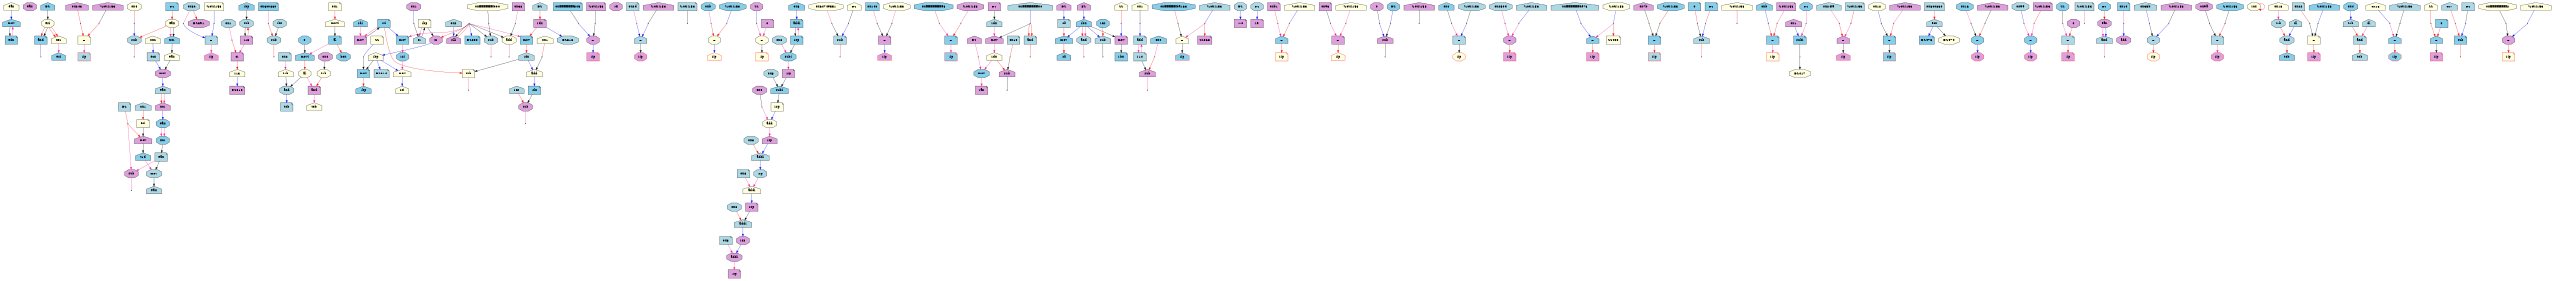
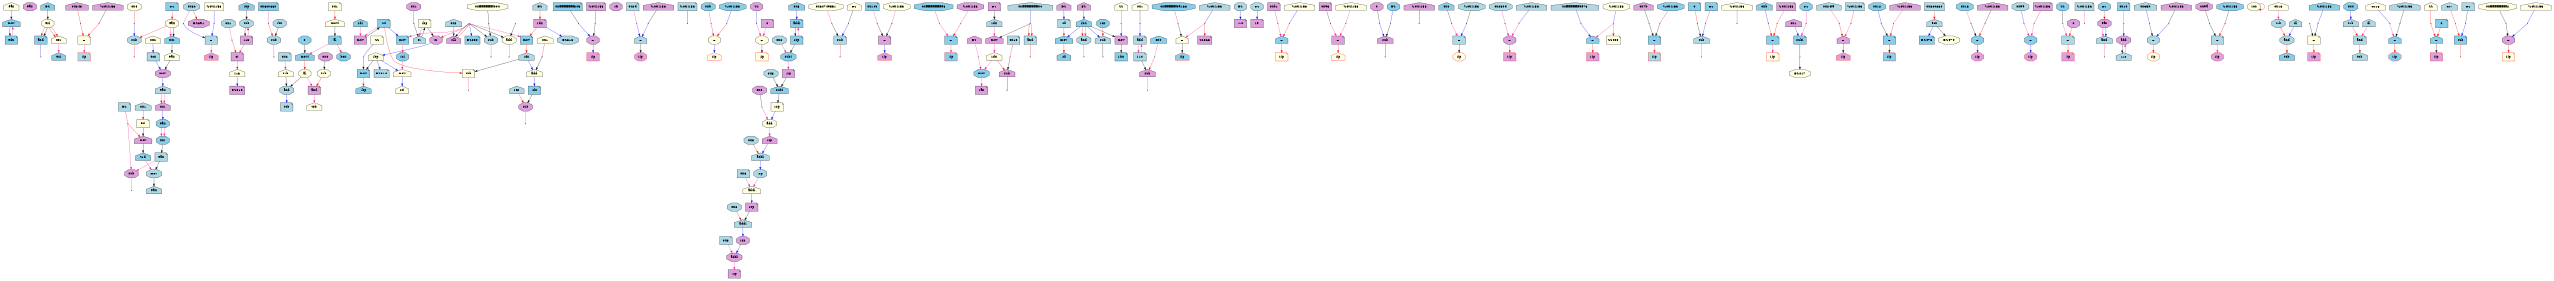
(518, 7) -> none
(1877, 7) -> (1877, 7)
(2299, 7) -> none
none -> (2124, 57)
